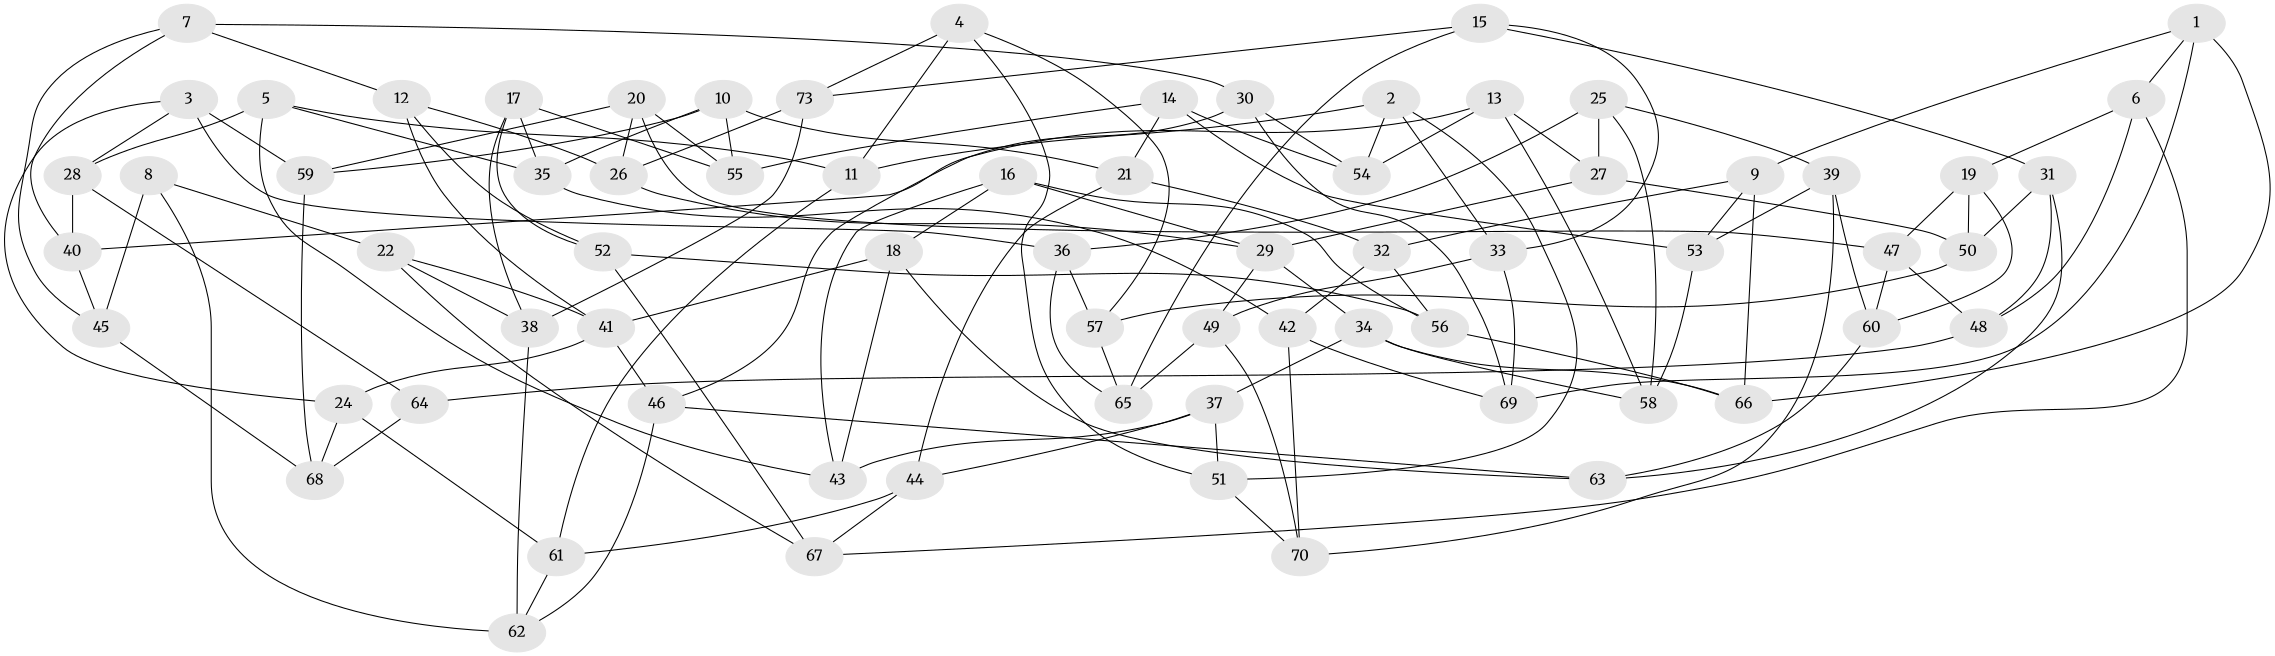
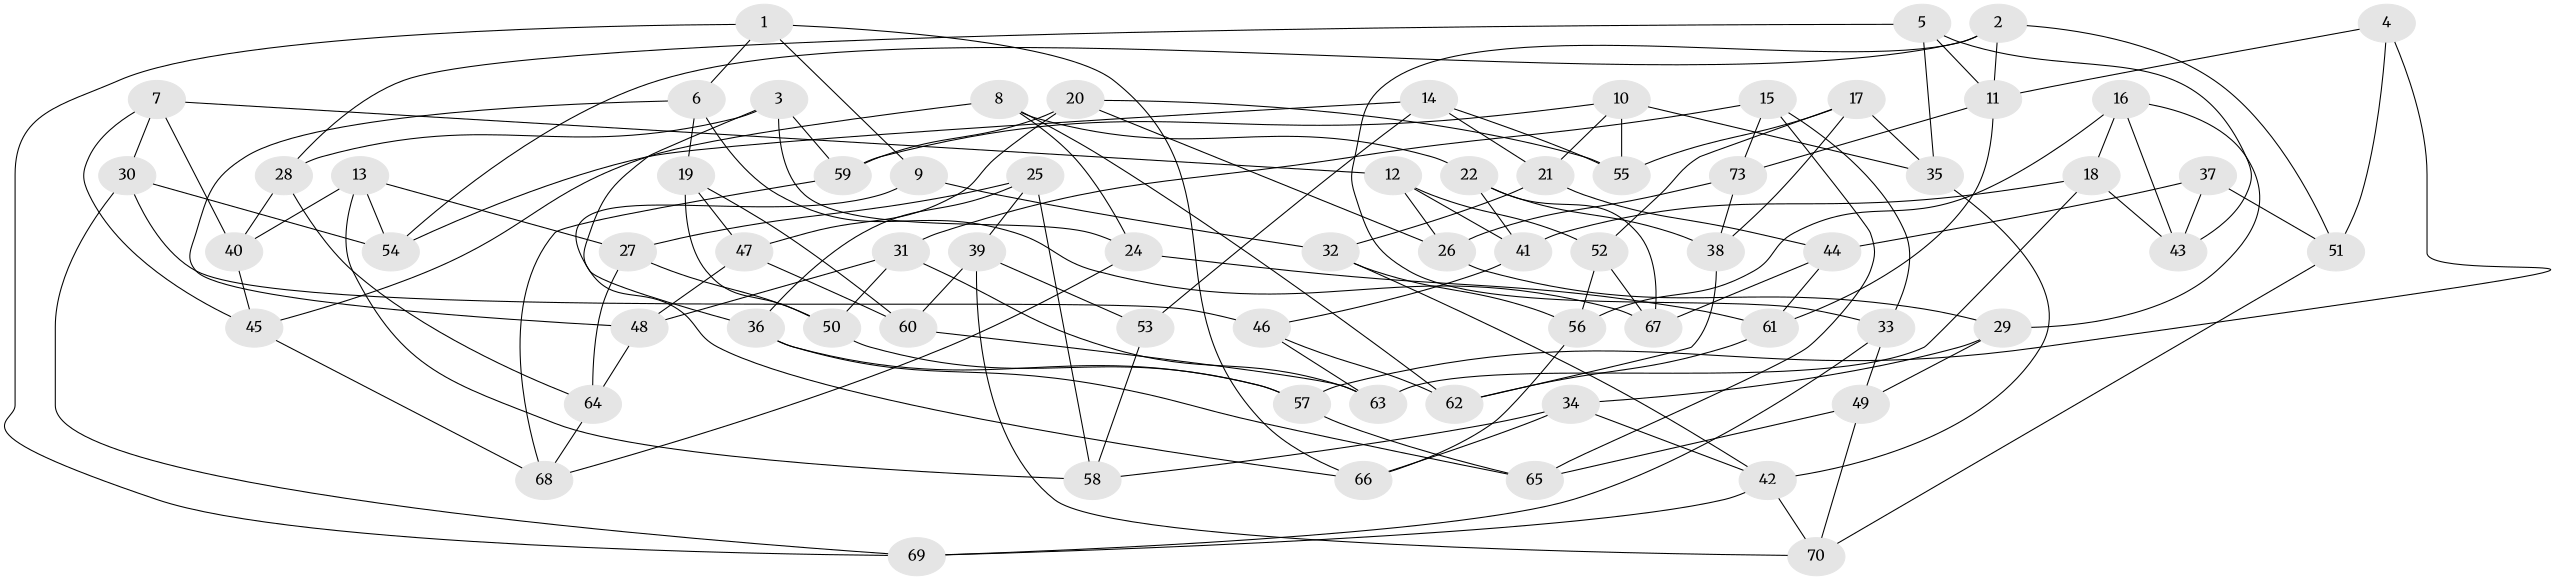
(882, 61) -> (1866, 138)
(1446, 210) -> (597, 332)
(1725, 214) -> none
(1297, 362) -> (1666, 441)
(475, 366) -> (1081, 166)
